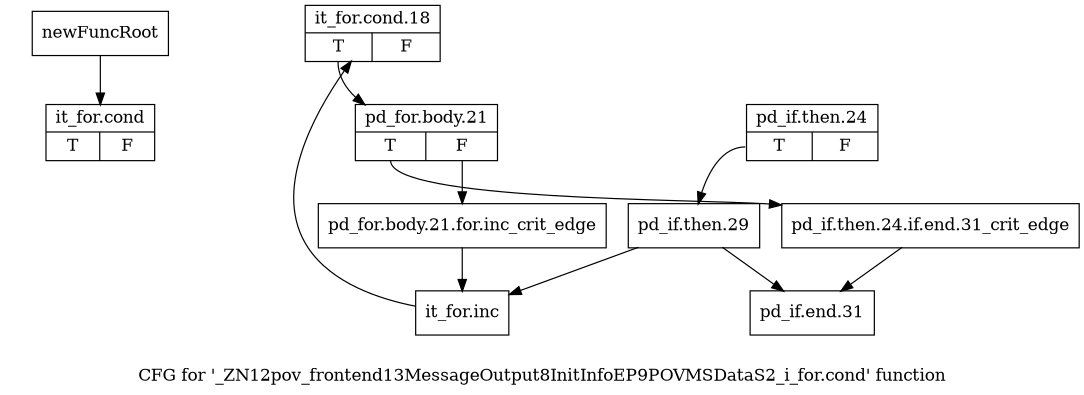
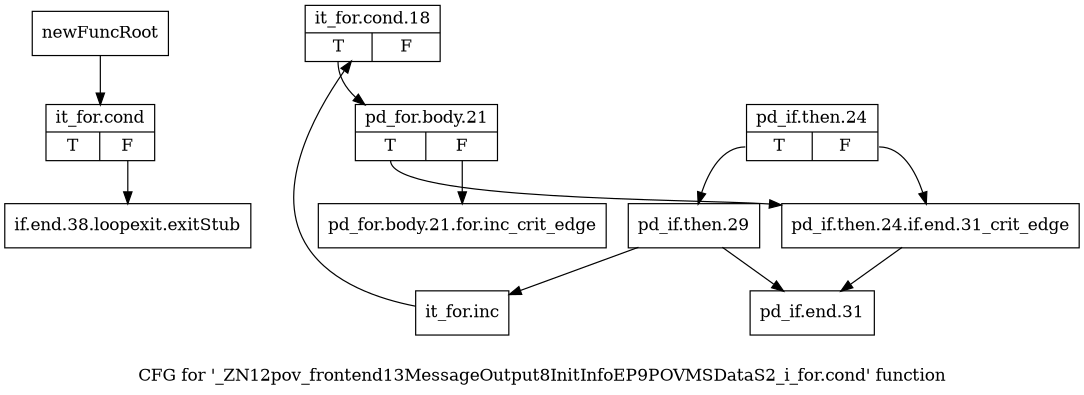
none -> (908, 163)
none -> (128, 226)
(462, 263) -> none
